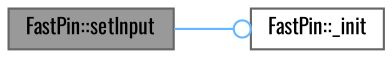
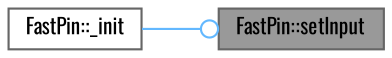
(204, 29) -> (171, 29)
